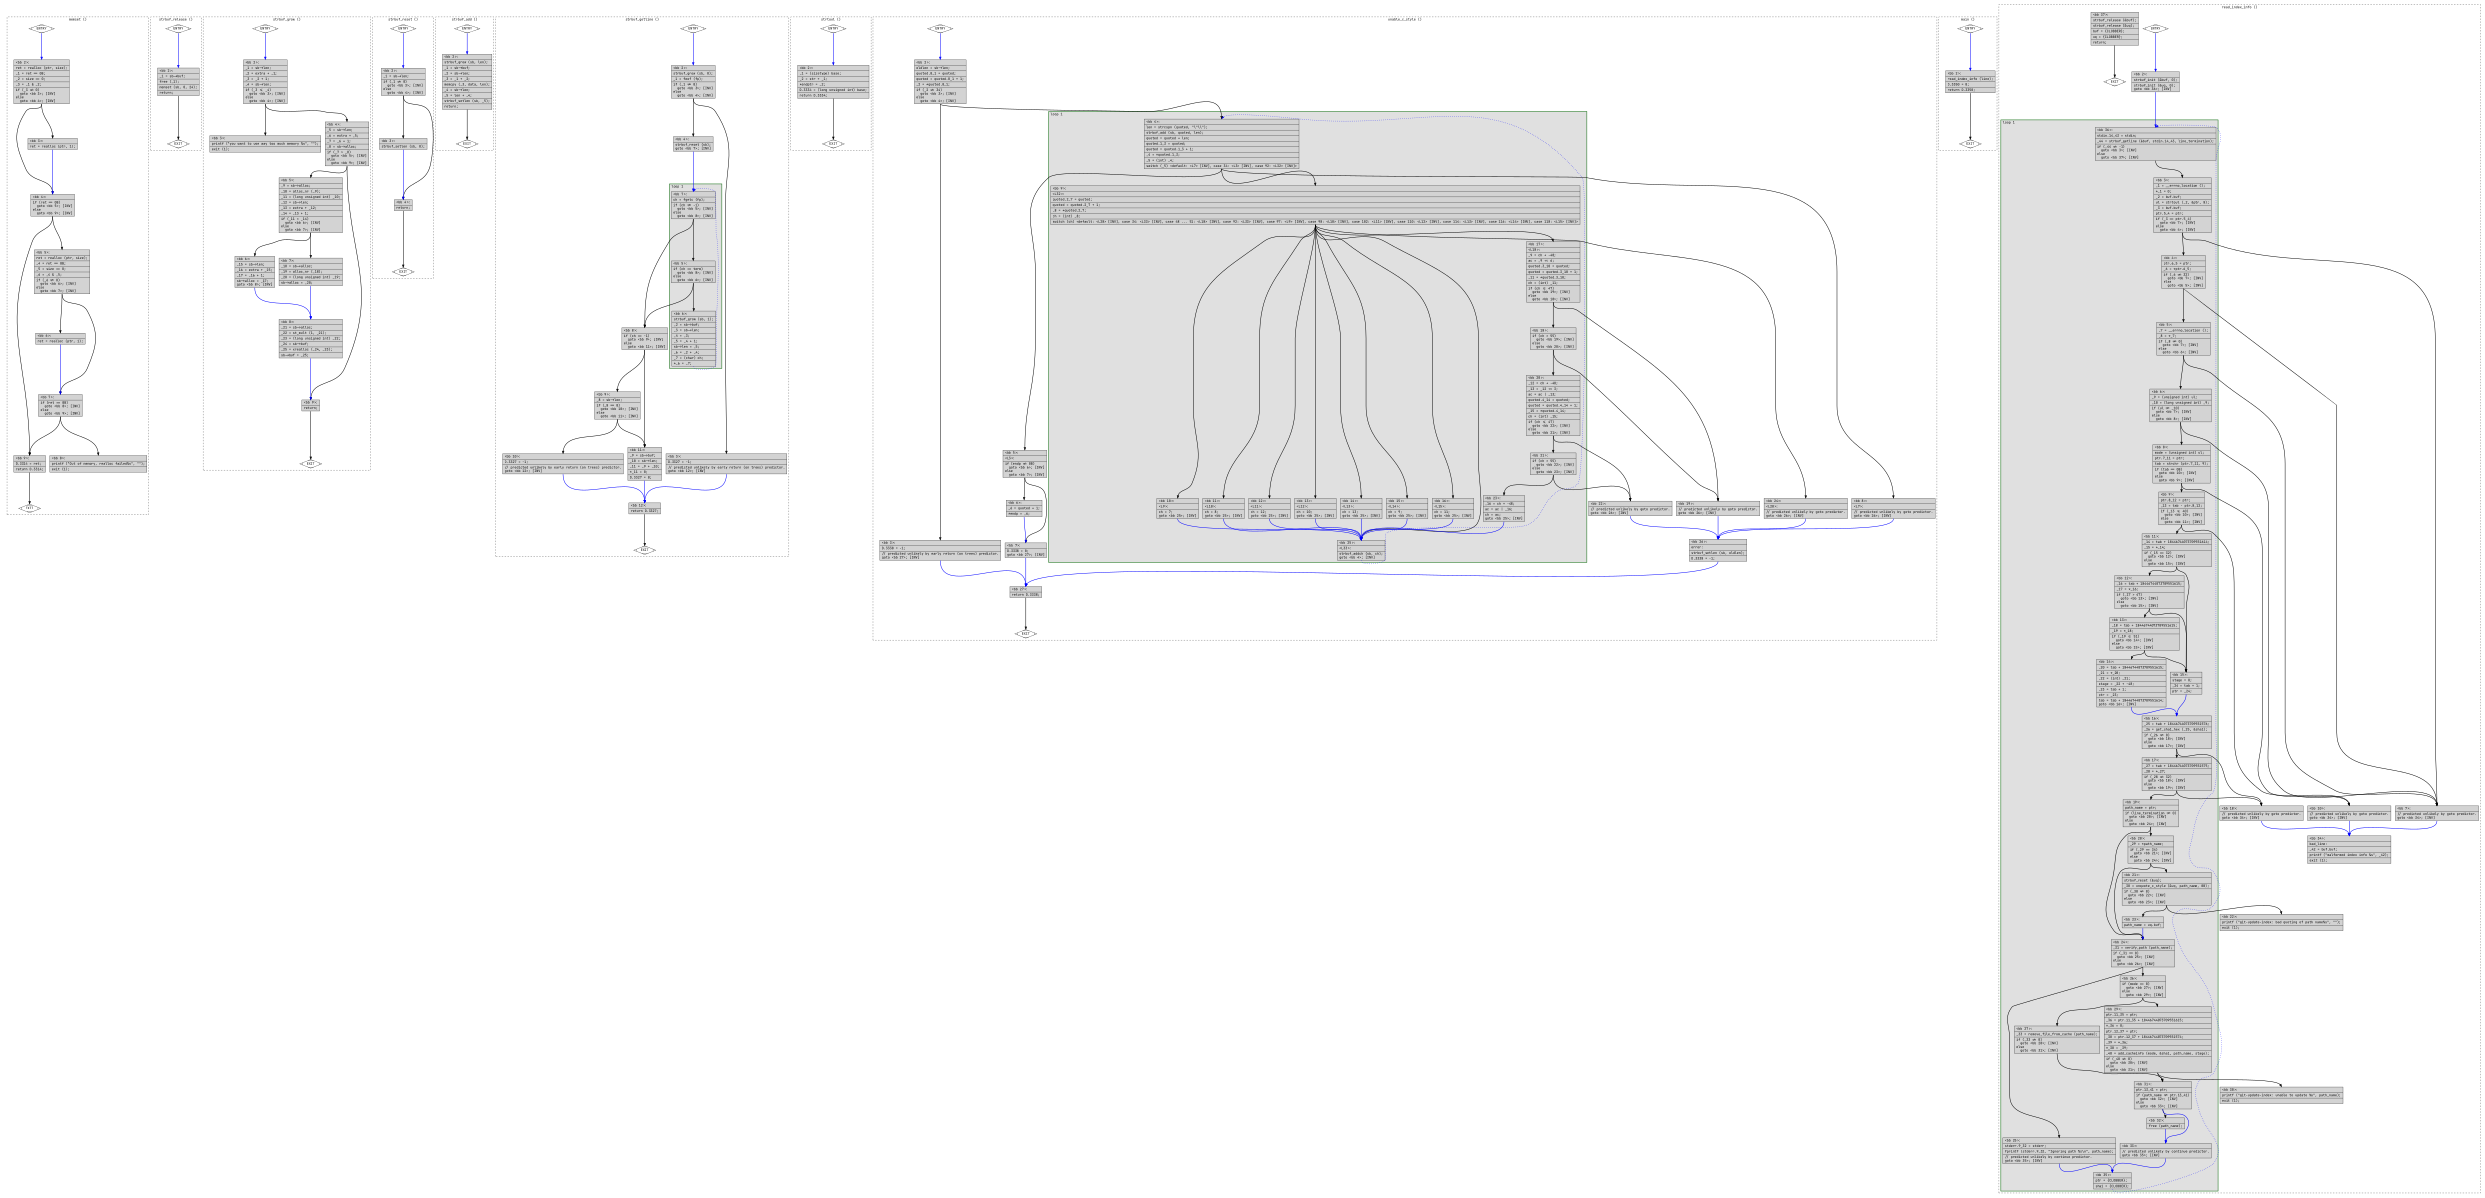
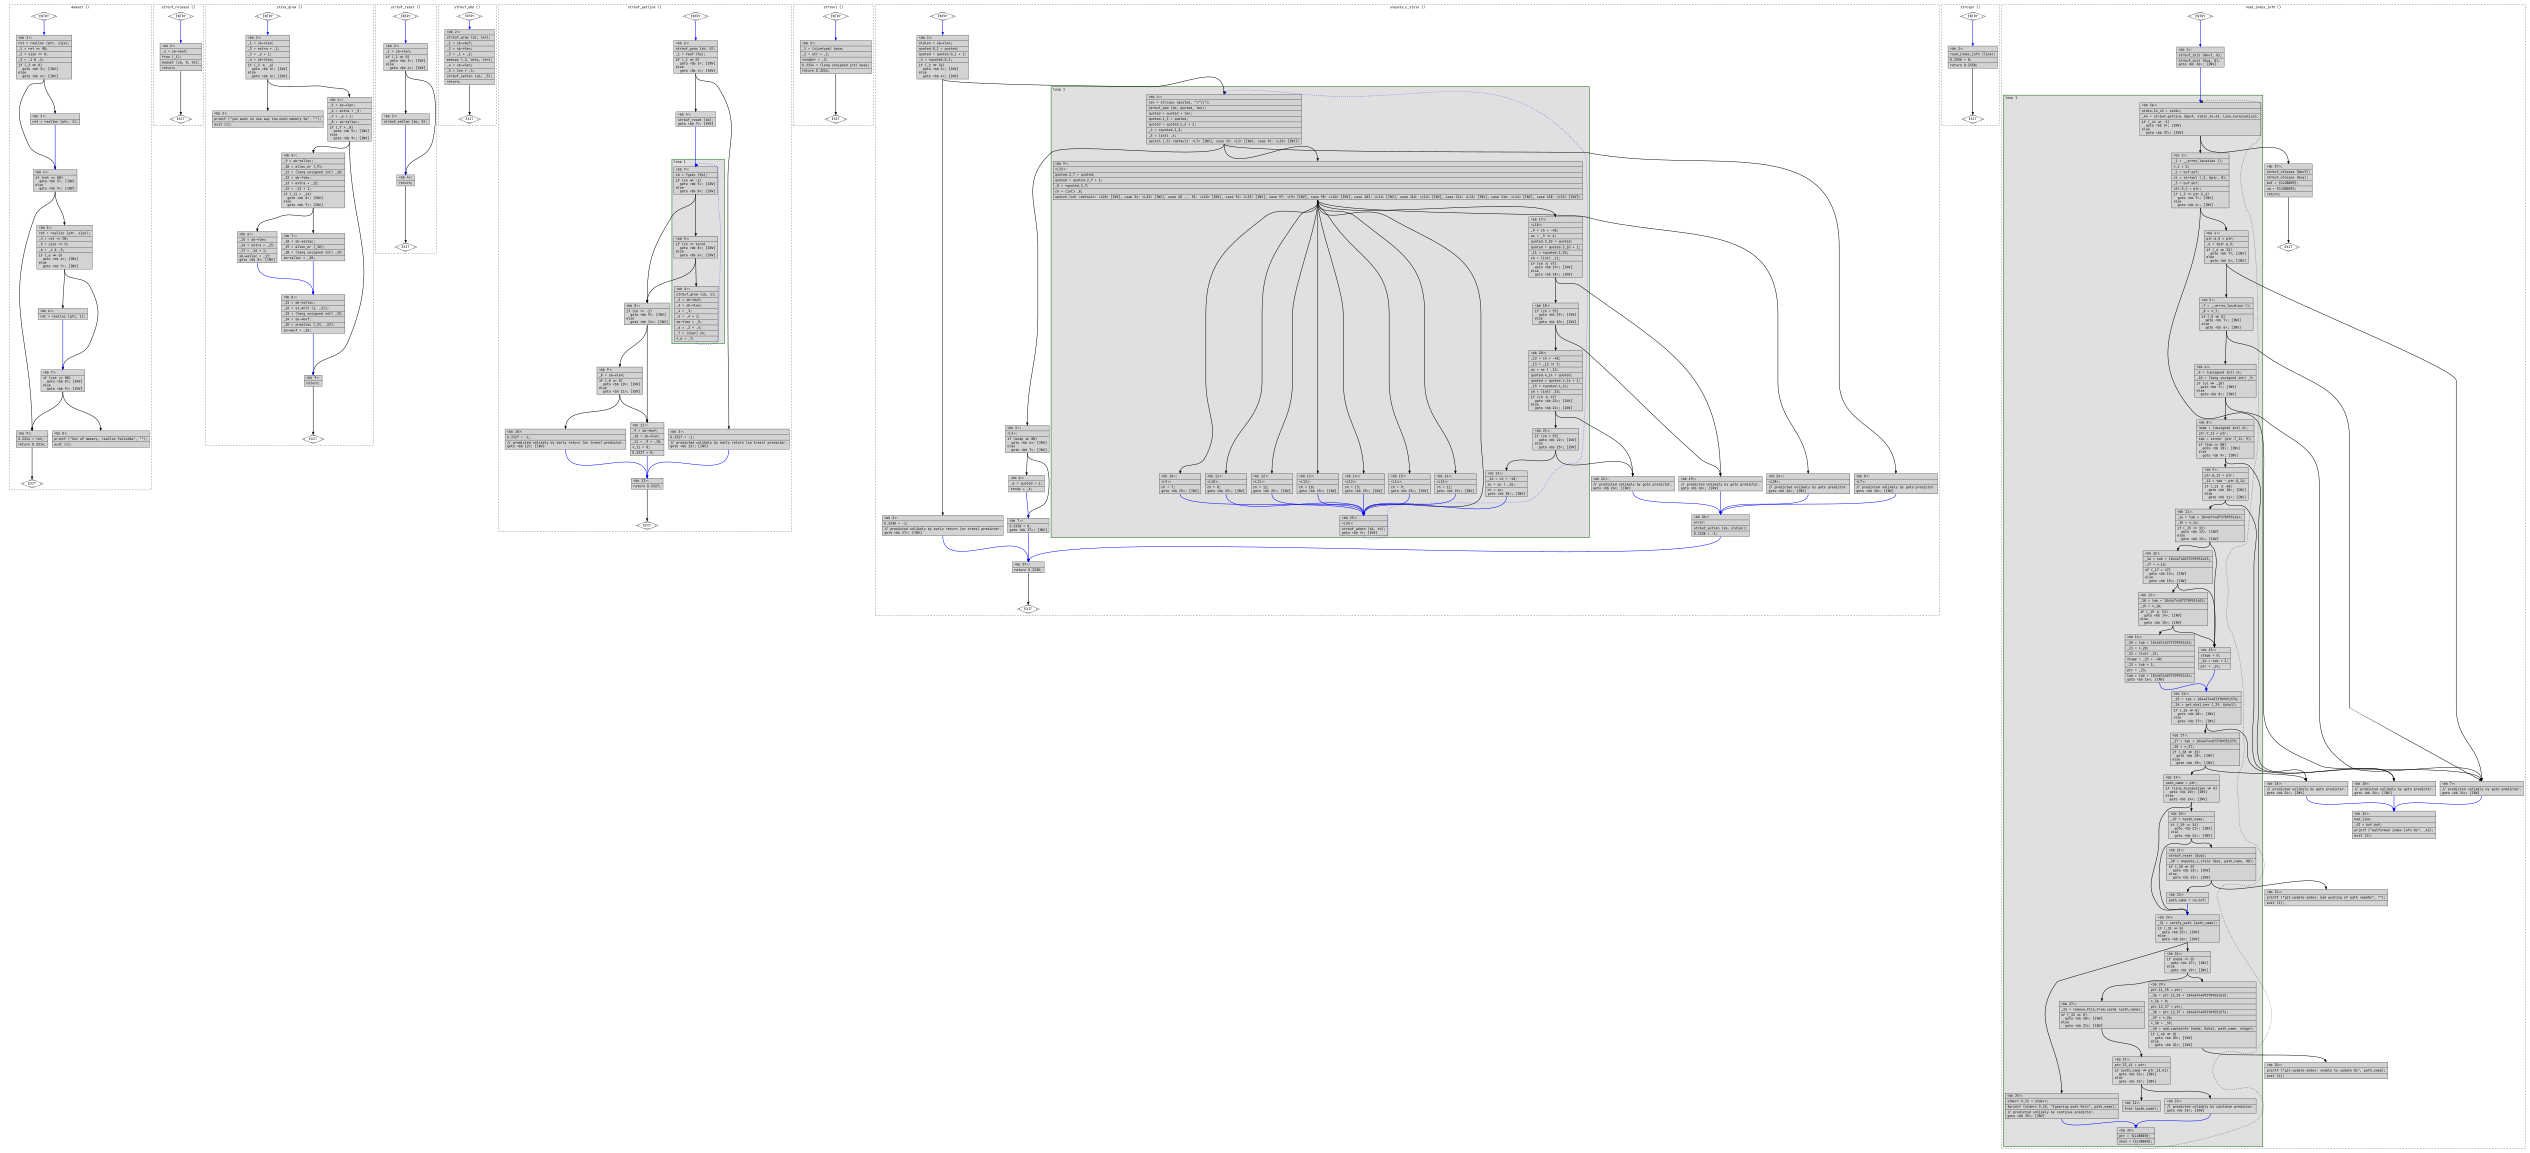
(287, 20) -> (289, 7)
(1405, 20) -> (1407, 7)
(1968, 20) -> (1970, 7)
none -> (2243, 150)
(2216, 713) -> (2244, 702)
(2159, 1076) -> none
(2189, 1122) -> (2175, 1091)
(2166, 1135) -> none
